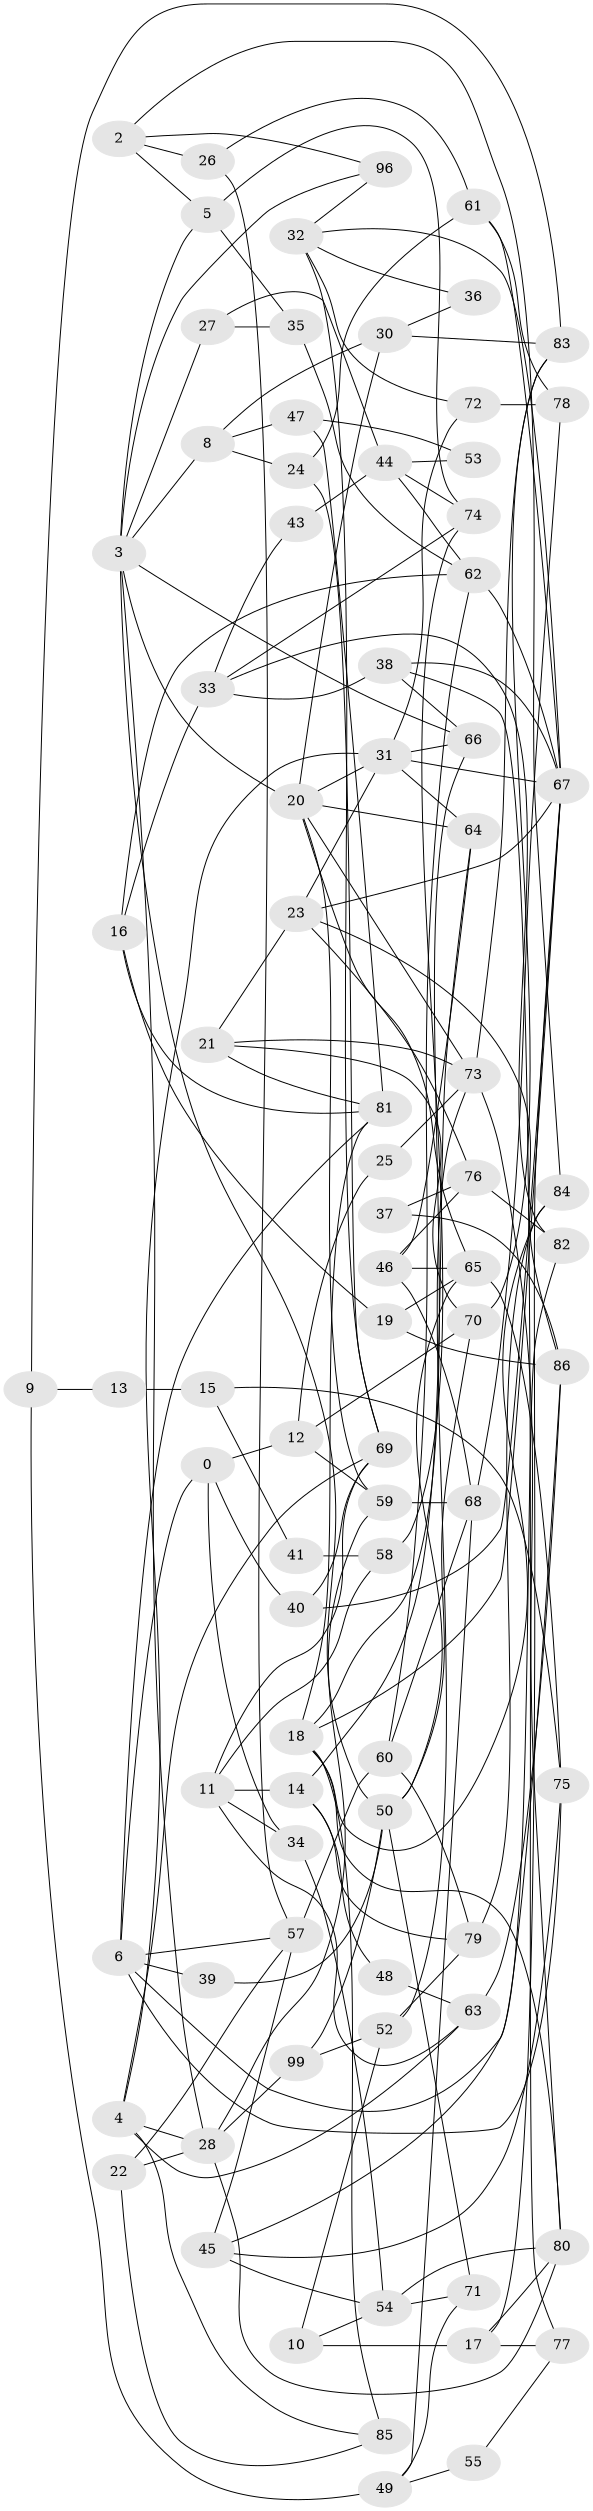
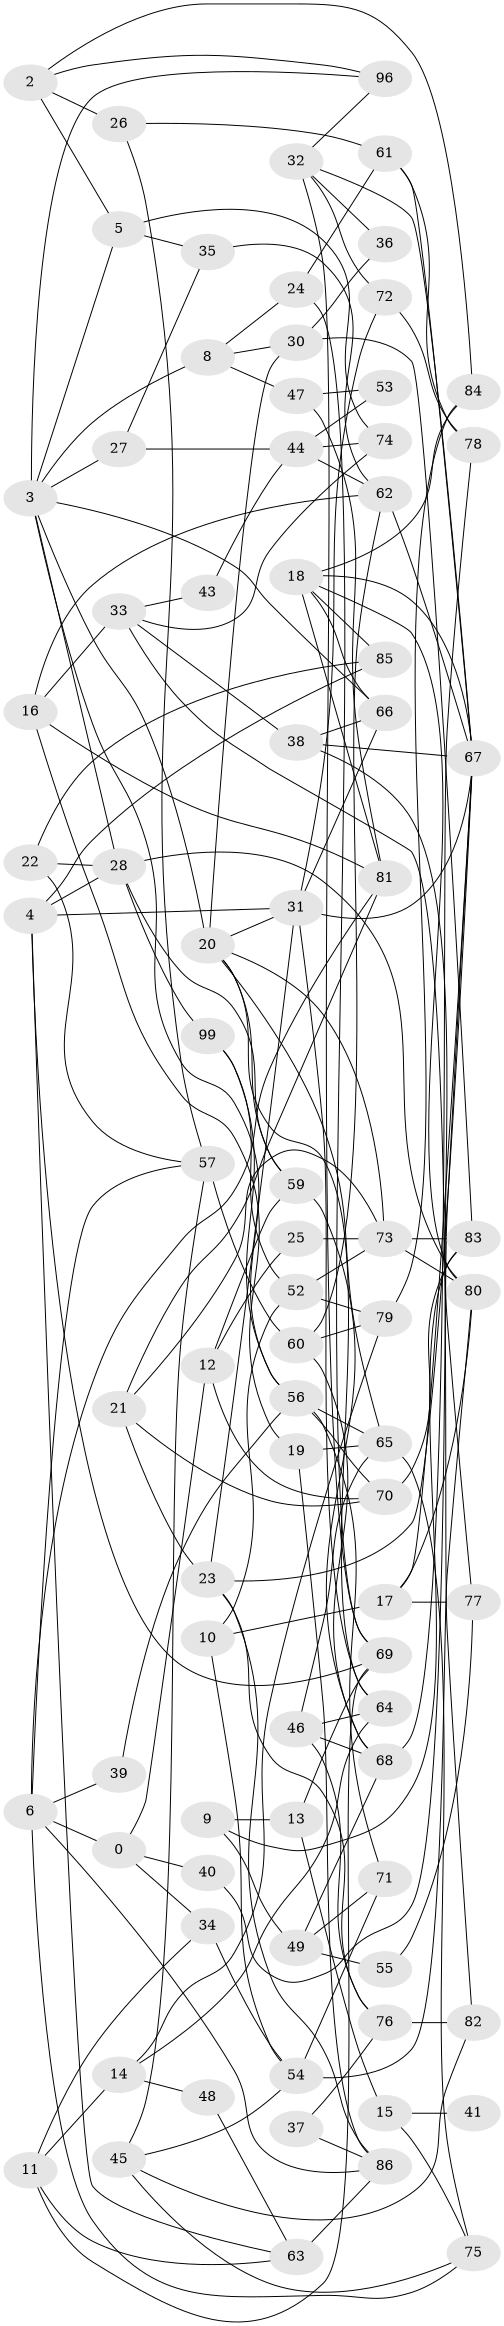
(341, 1529) -> (333, 1734)
(385, 1556) -> none
(385, 1812) -> (296, 1398)
